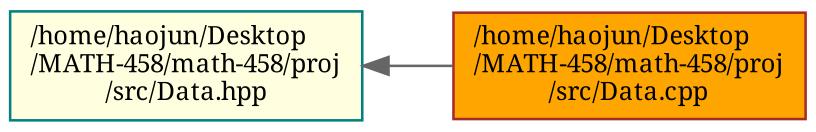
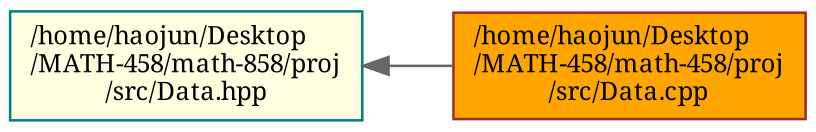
(186, 66) -> (186, 66)
